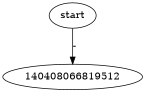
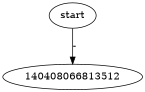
(73, 77) -> (73, 77)
